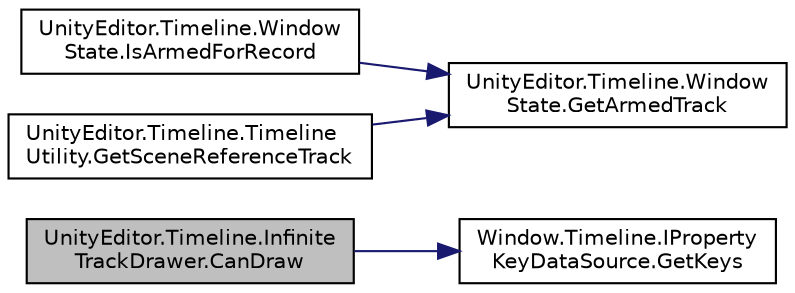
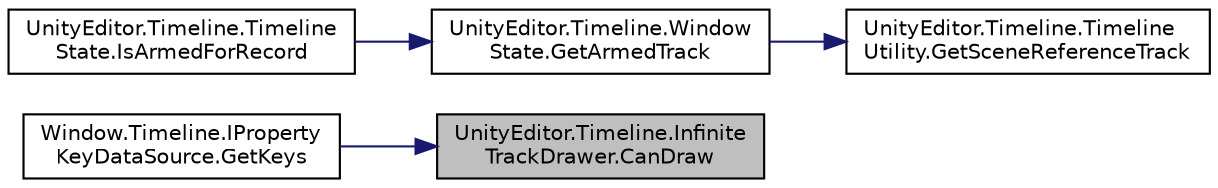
(190, 42) -> (182, 42)
(400, 121) -> (797, 42)
(396, 251) -> (378, 146)
